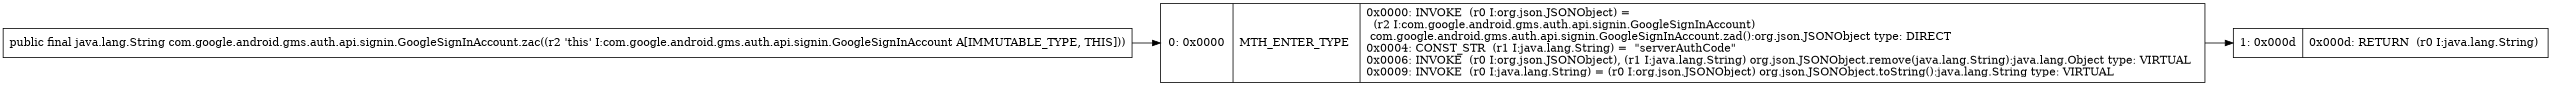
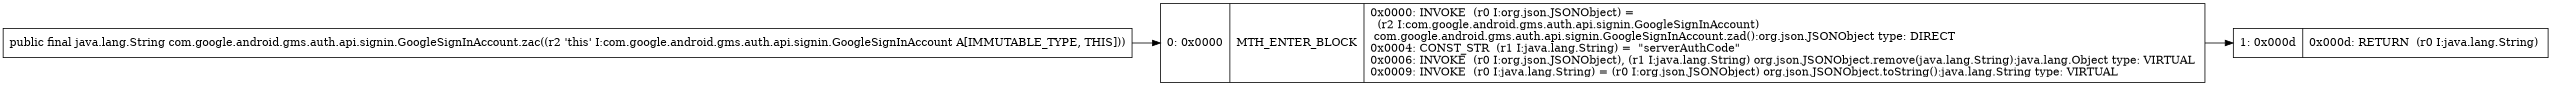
(1295, 43) -> (1297, 43)
